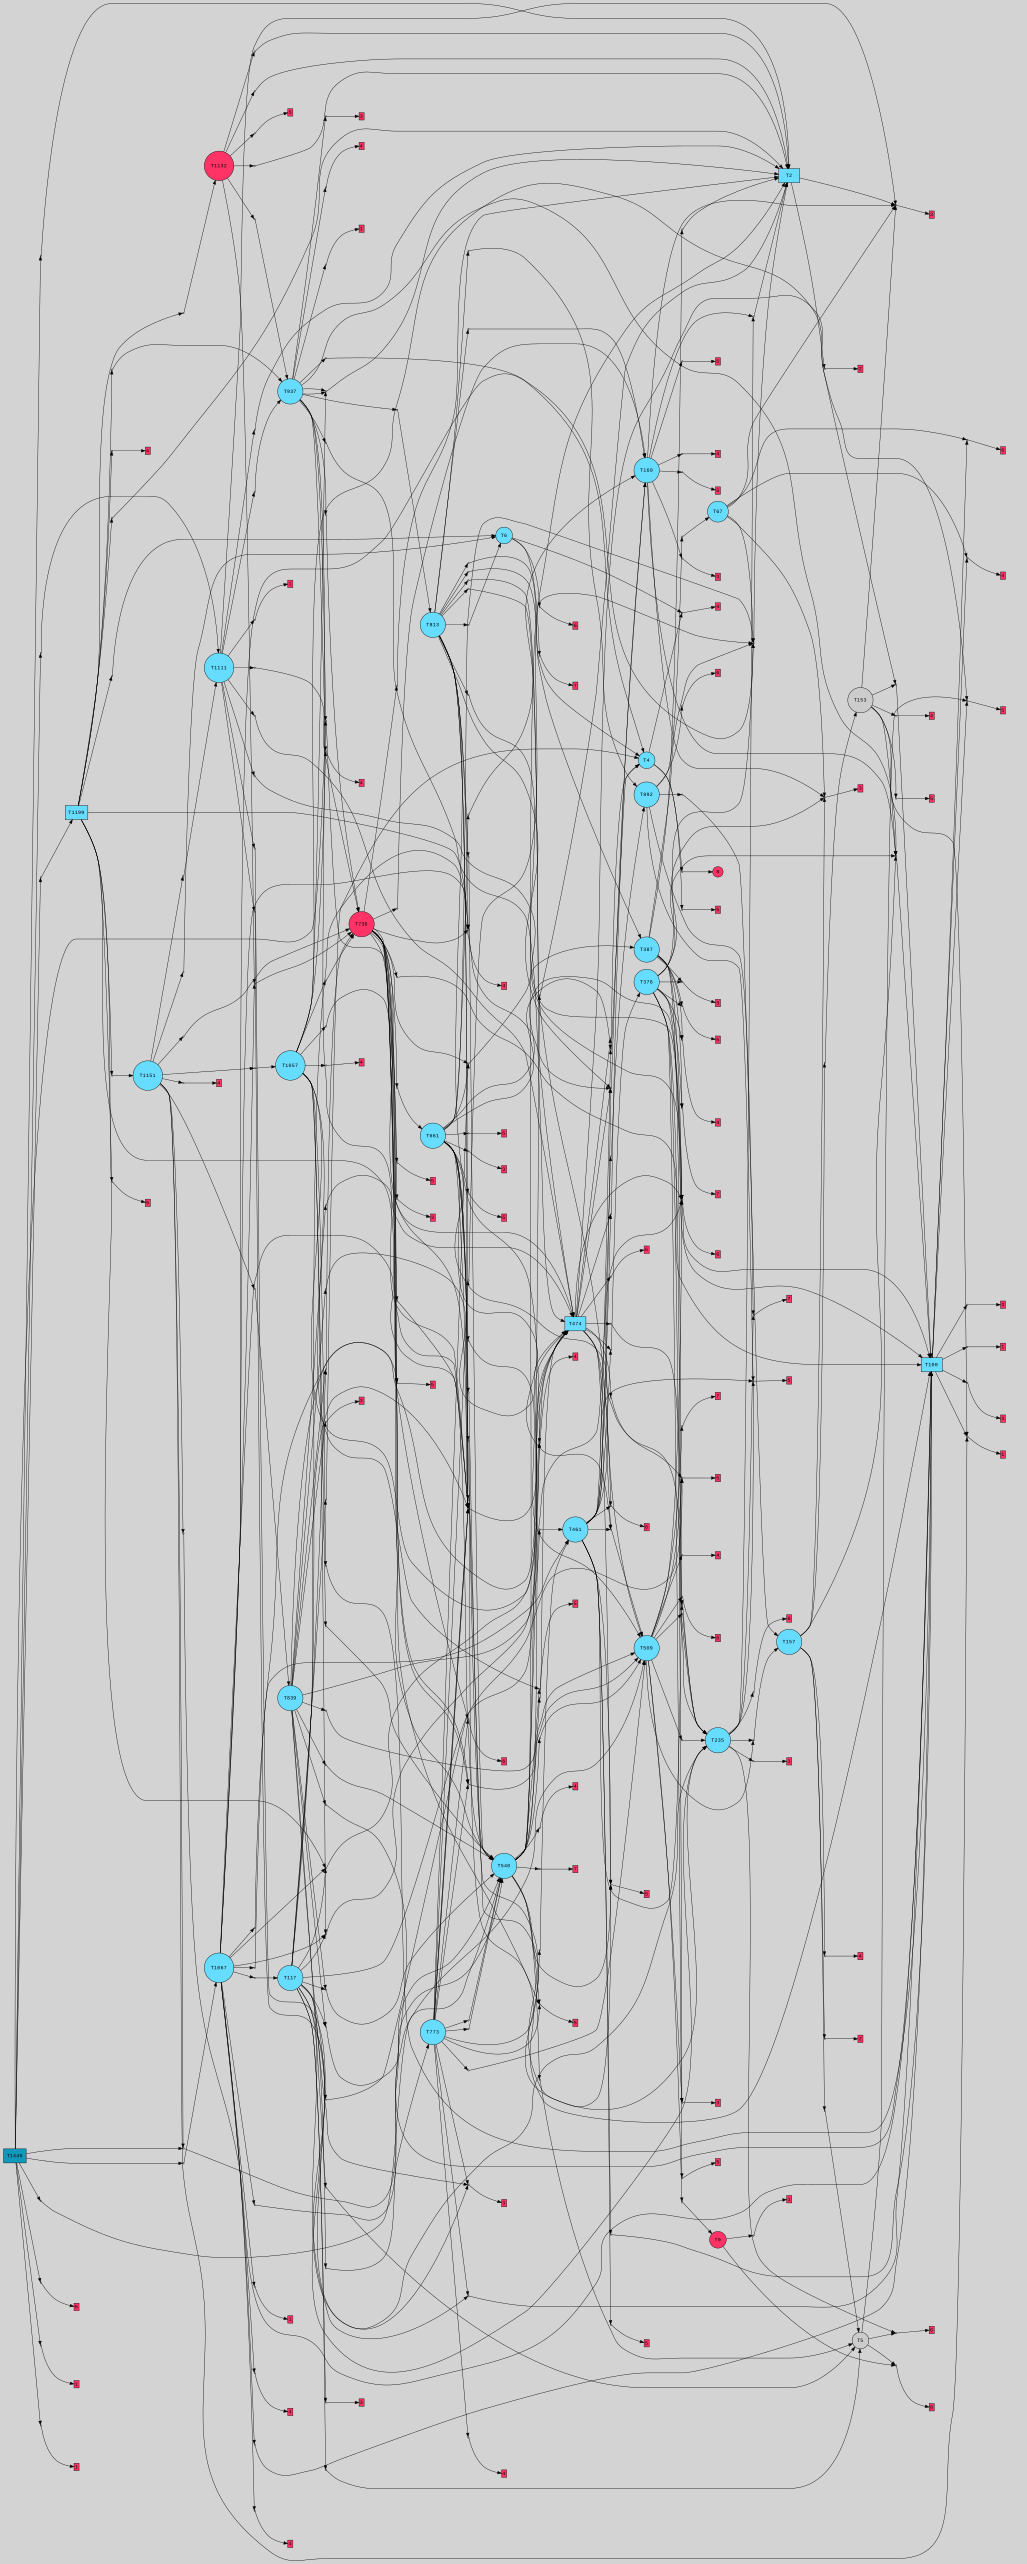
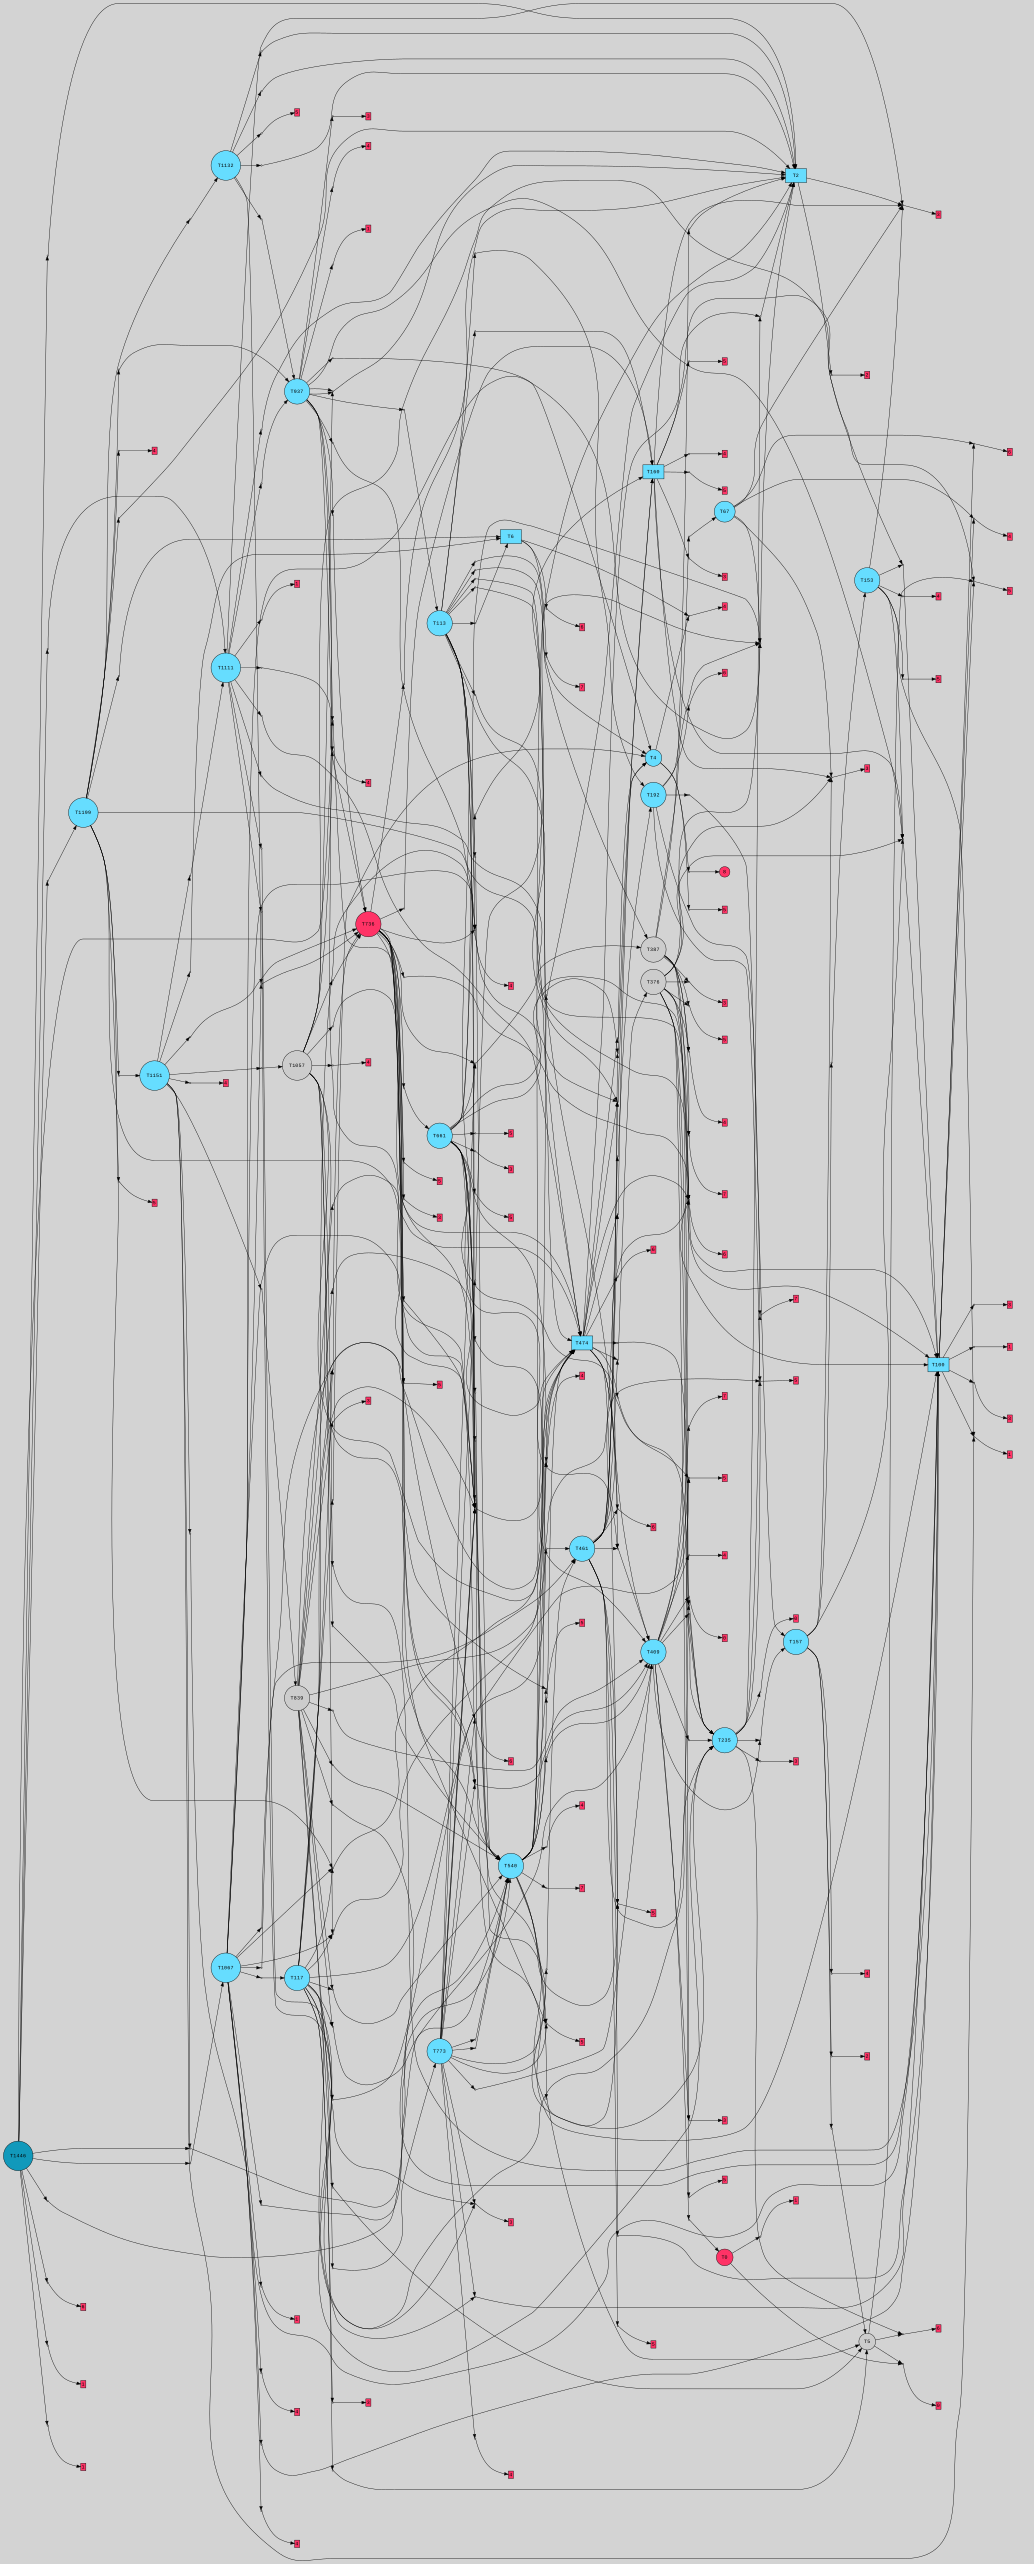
(219, 166) -> (226, 165)
(647, 470) -> (653, 472)
(504, 535) -> (511, 537)
(433, 625) -> (440, 623)
(860, 700) -> (867, 580)
(647, 795) -> (653, 795)
(77, 813) -> (83, 813)
(647, 950) -> (653, 950)
(647, 982) -> (653, 982)
(290, 1065) -> (297, 1065)
(647, 1648) -> (653, 1652)
(290, 1698) -> (297, 1698)
(15, 2156) -> (18, 2156)
